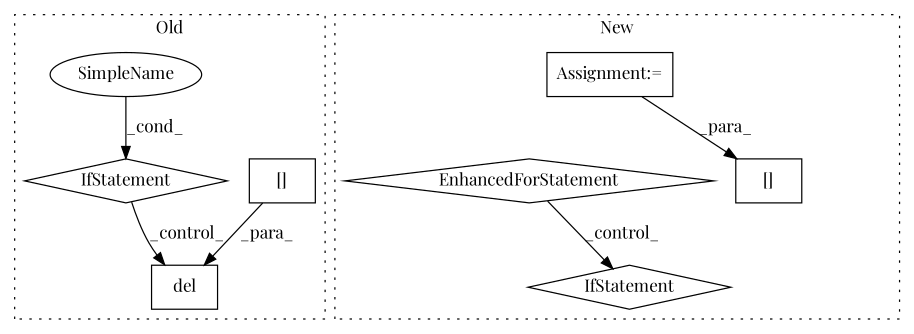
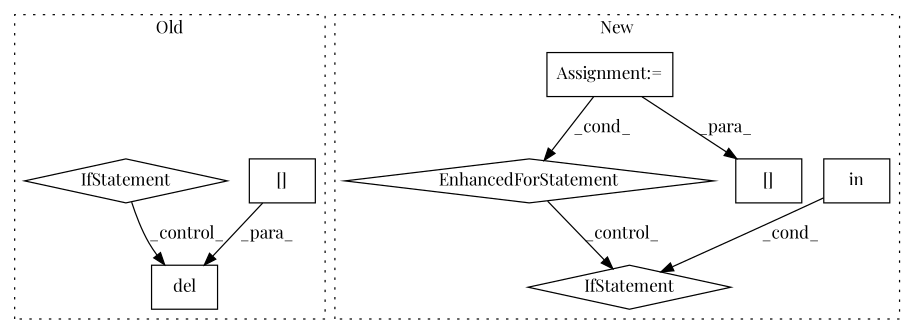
(126, 75) -> none
none -> (573, 124)
none -> (857, 181)
